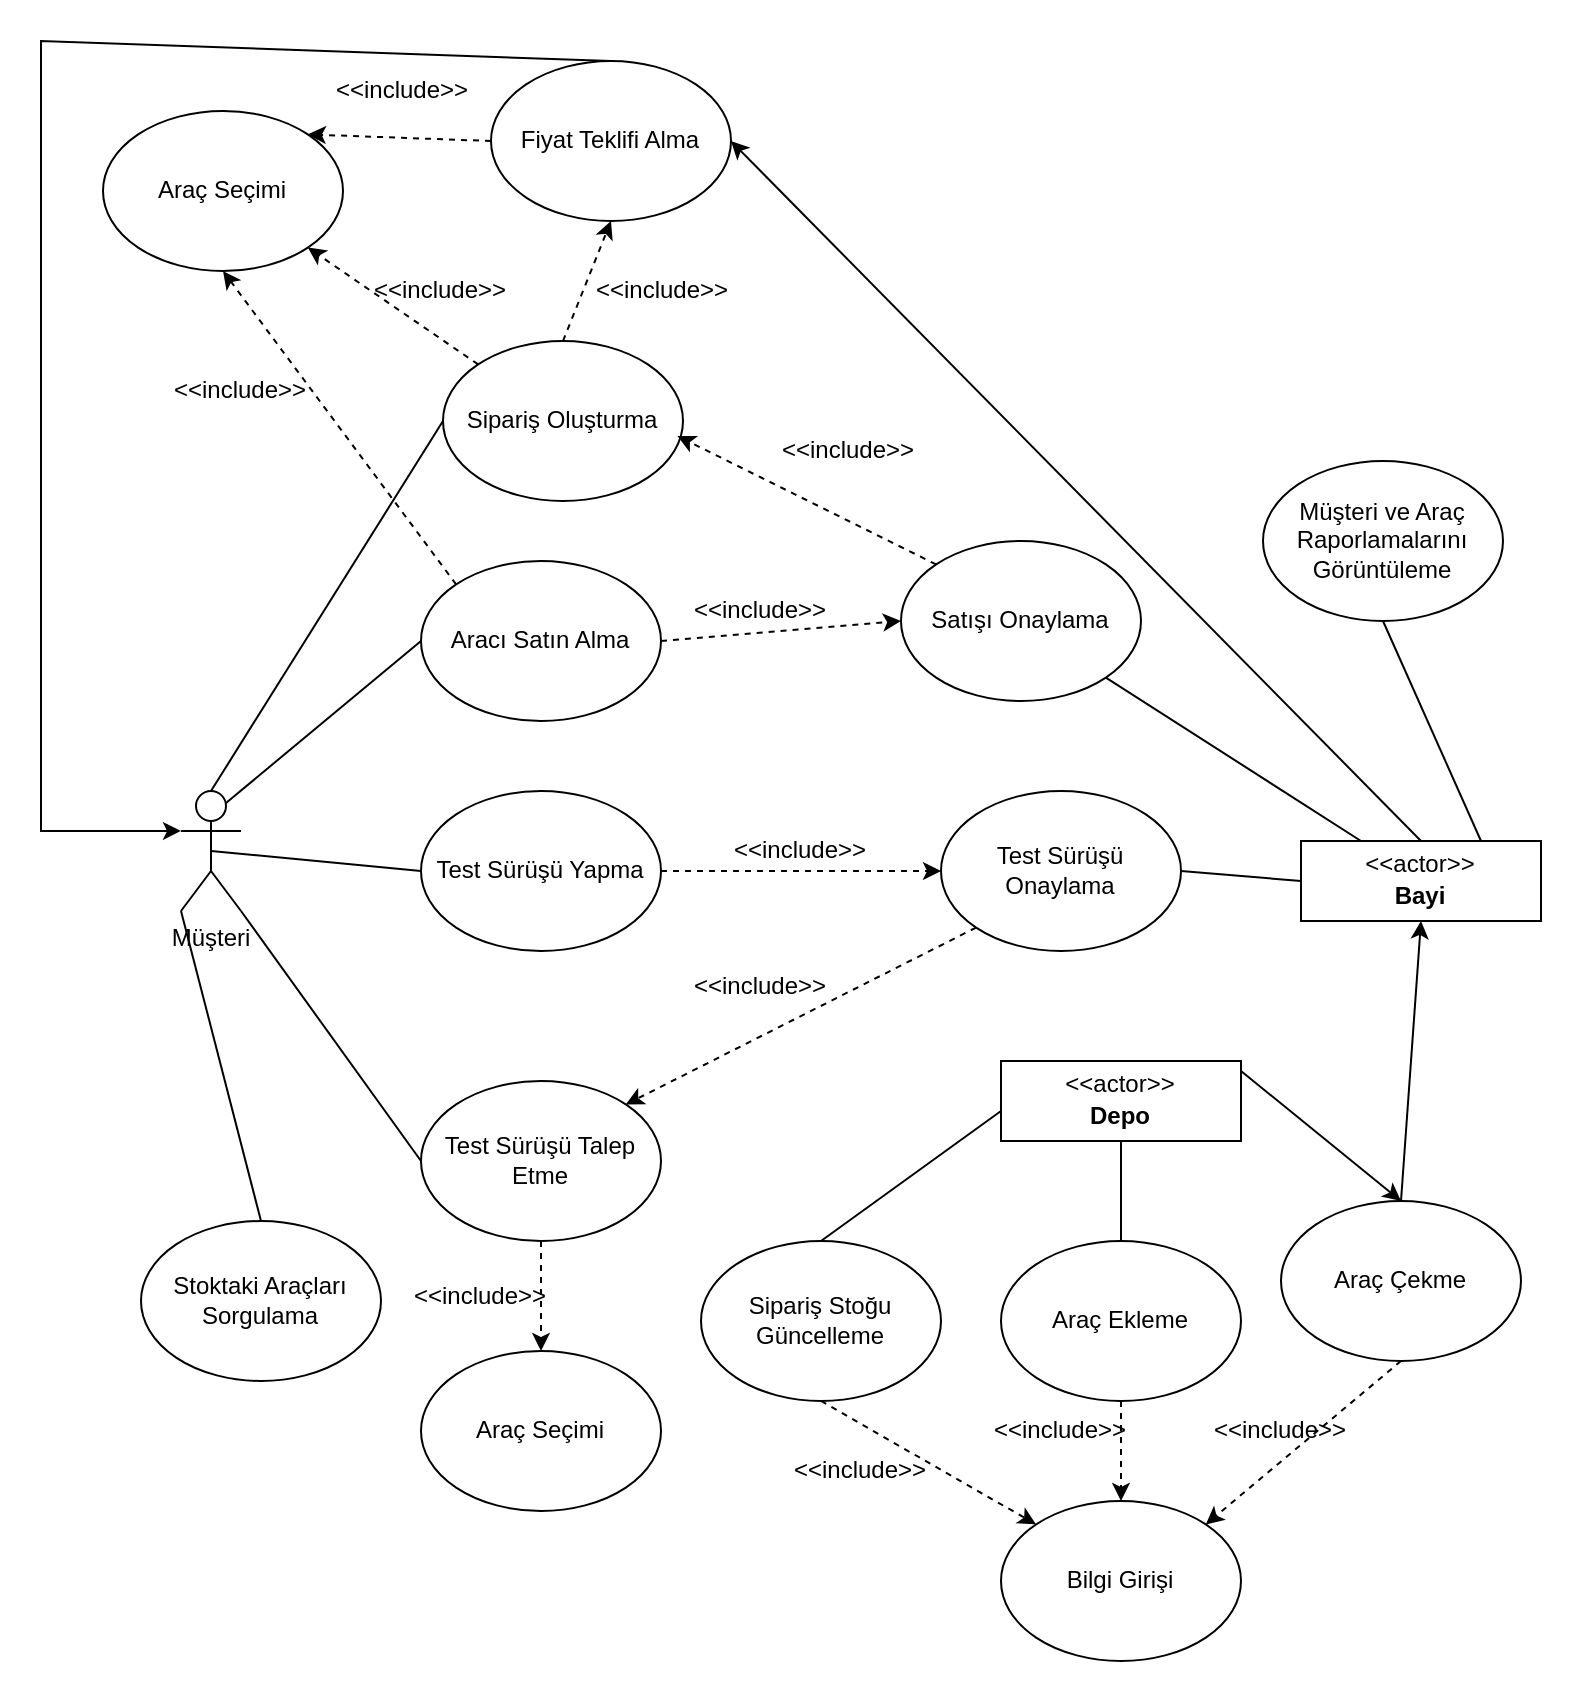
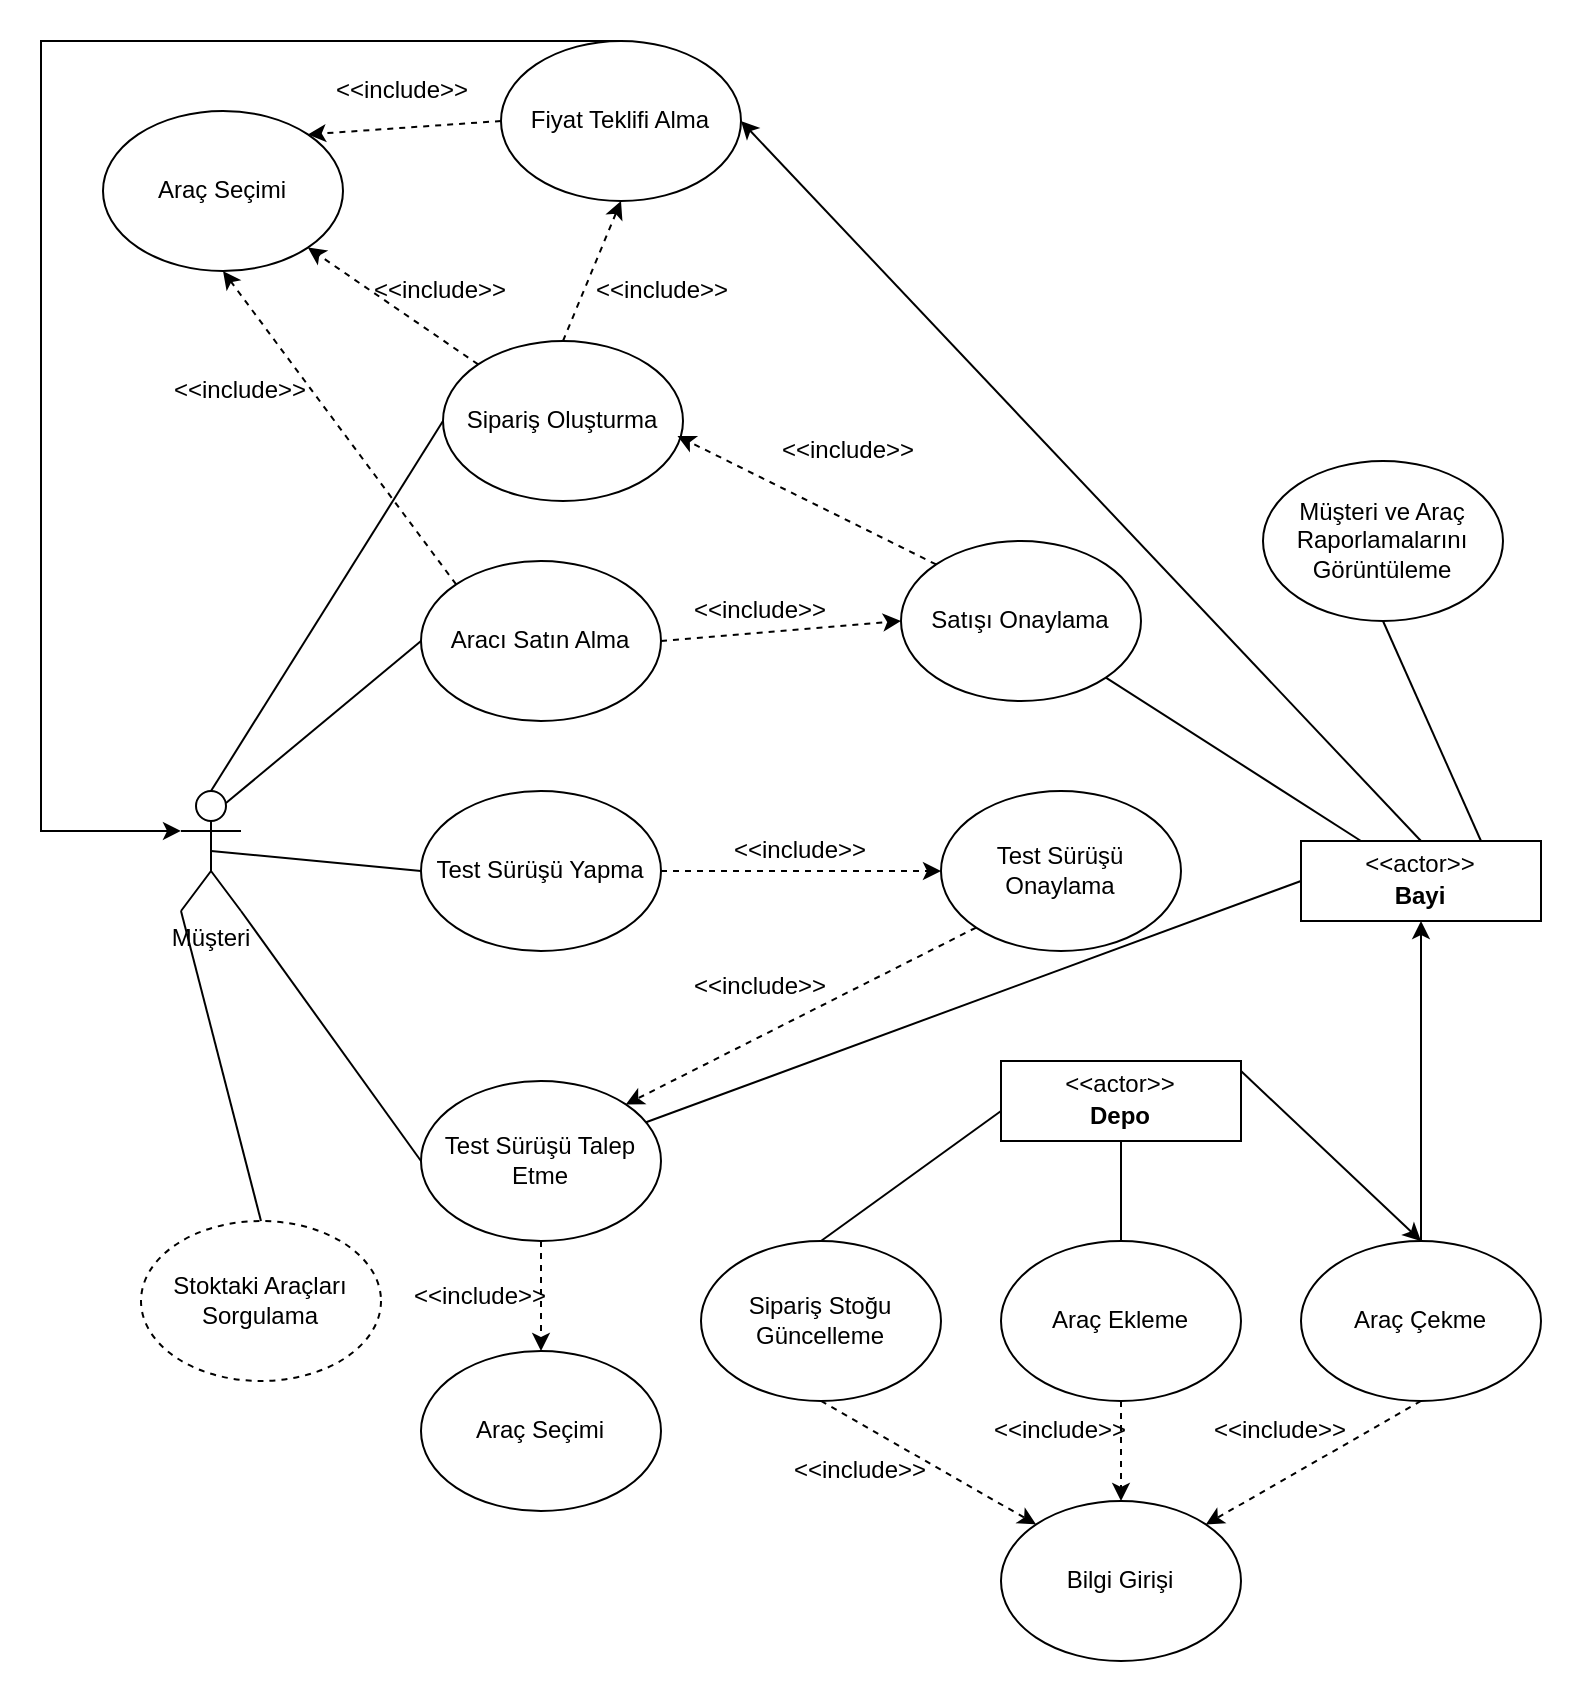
(611, 141) -> (621, 121)
(1241, 876) -> (974, 1002)
(1401, 1281) -> (1421, 1321)
(261, 1301) -> (261, 1301)
